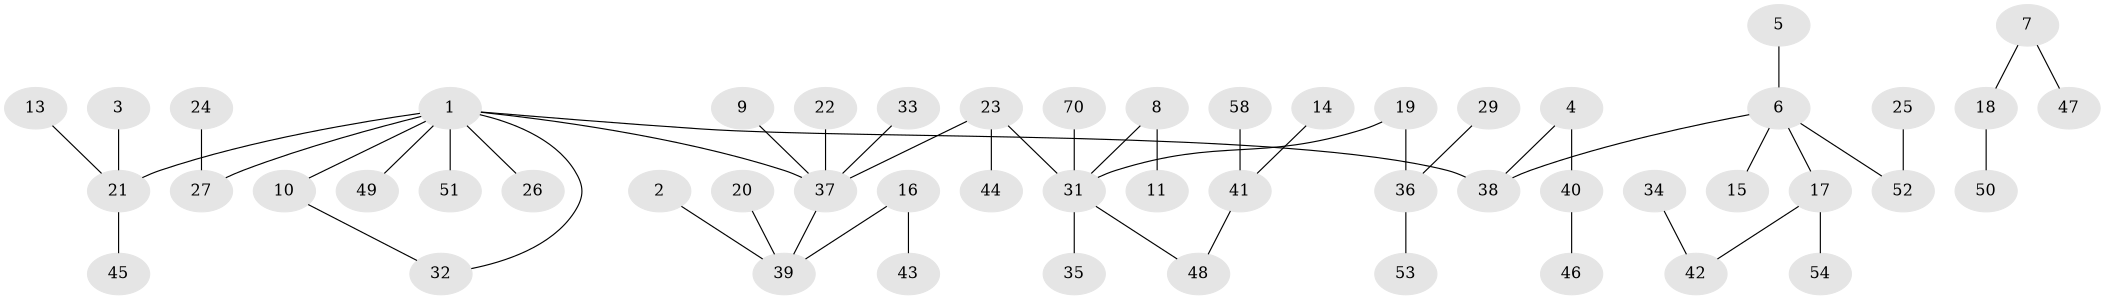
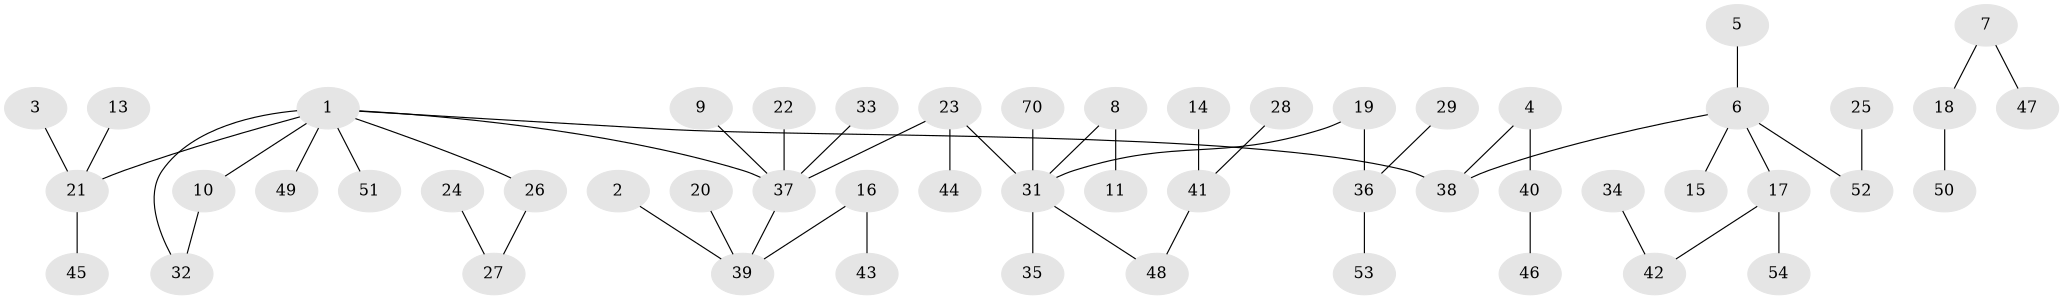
(1240, 108) -> (1281, 108)
(322, 144) -> (515, 233)
